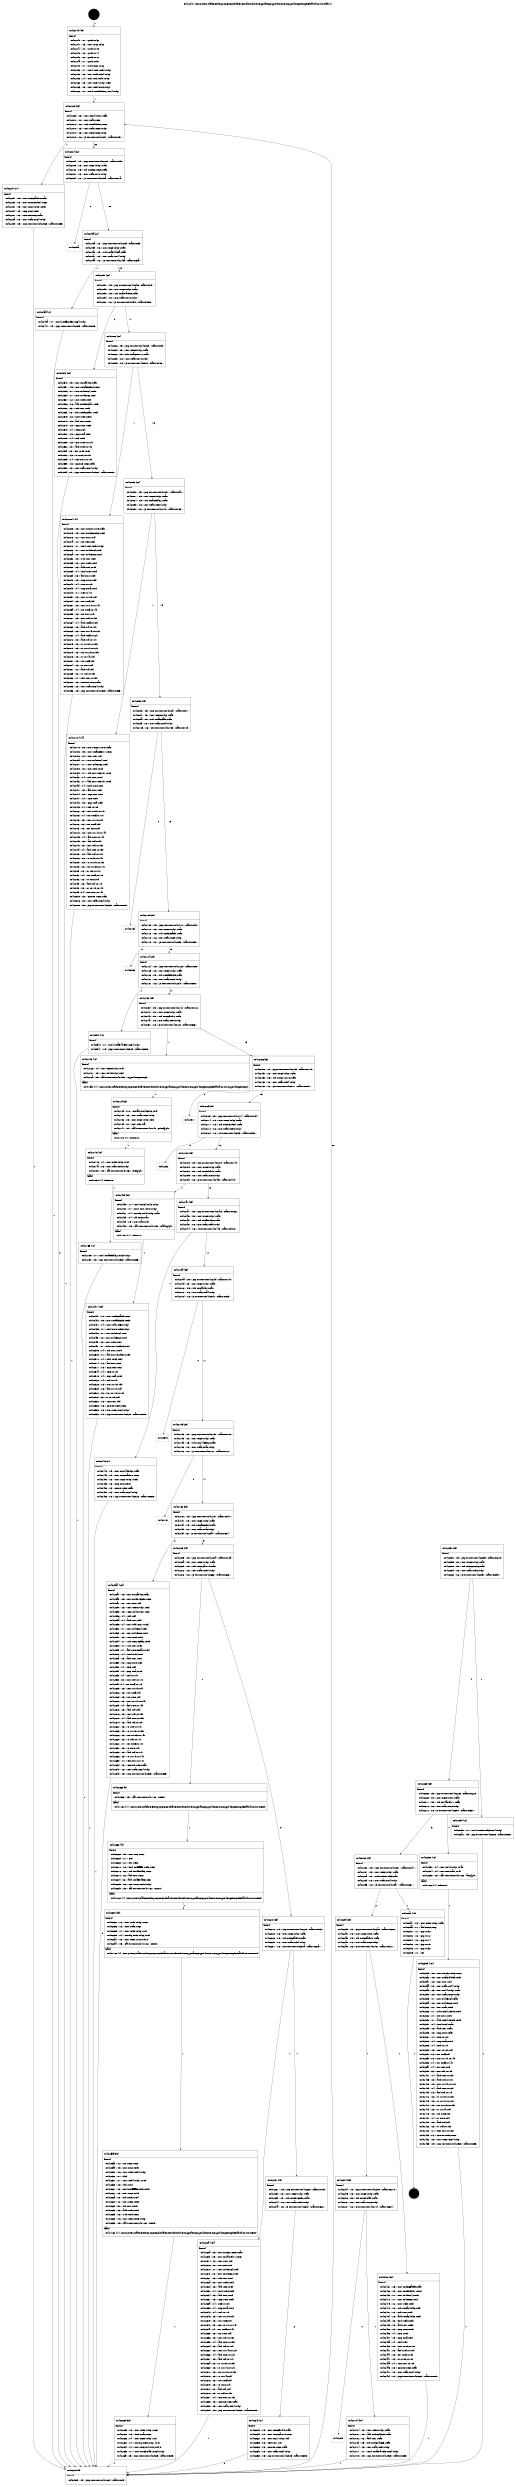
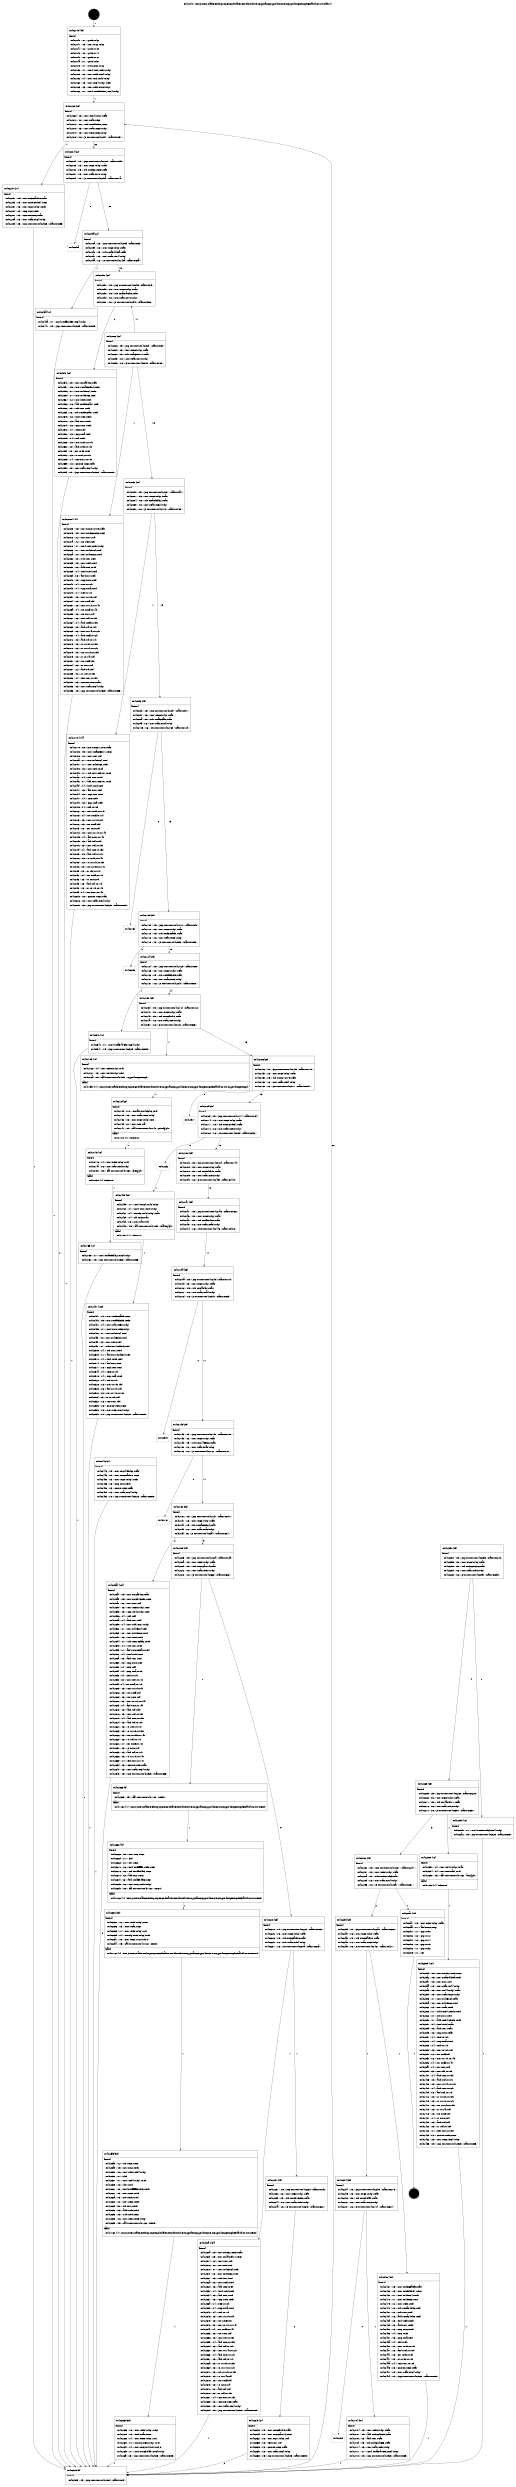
(127, 319) -> (134, 320)
(181, 1188) -> (158, 1180)
(156, 1342) -> none
